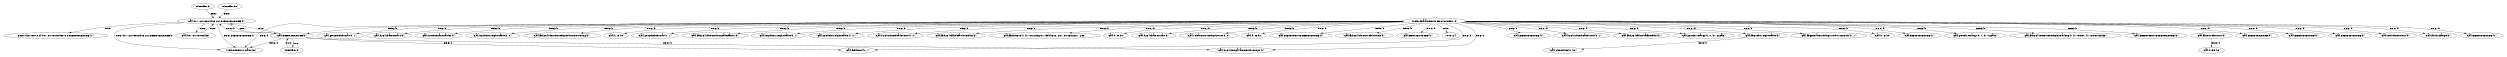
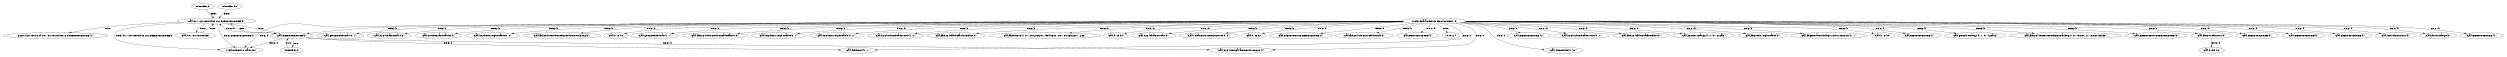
none -> (1922, 24)
(1664, 44) -> (1499, 40)
